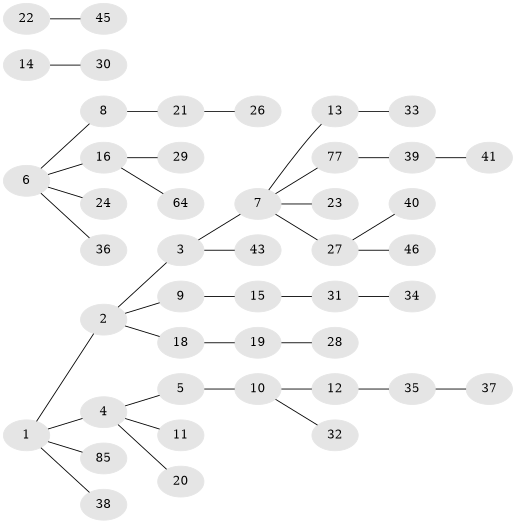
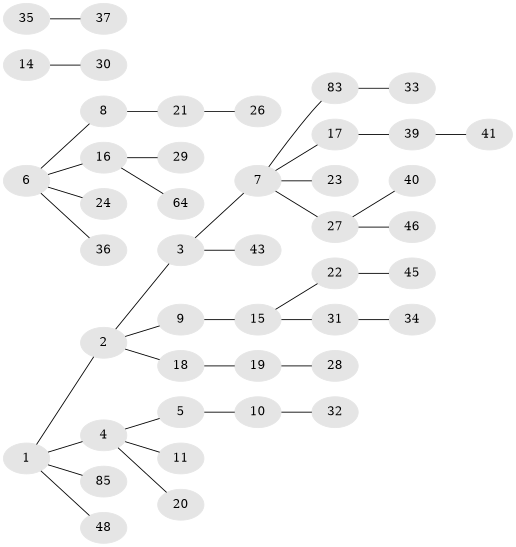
(335, 111) -> (335, 88)
(335, 158) -> (335, 135)
none -> (297, 296)
(335, 389) -> none
(104, 505) -> (104, 528)
